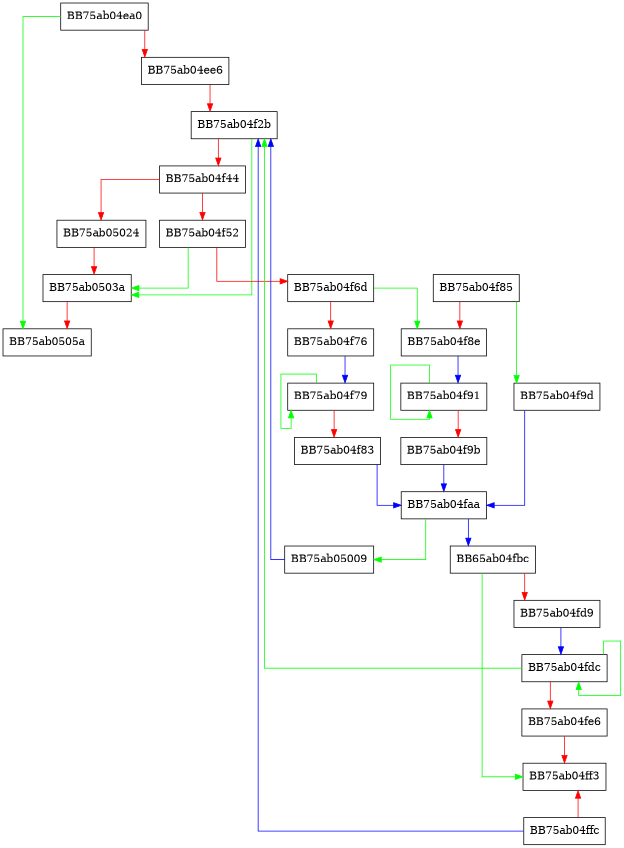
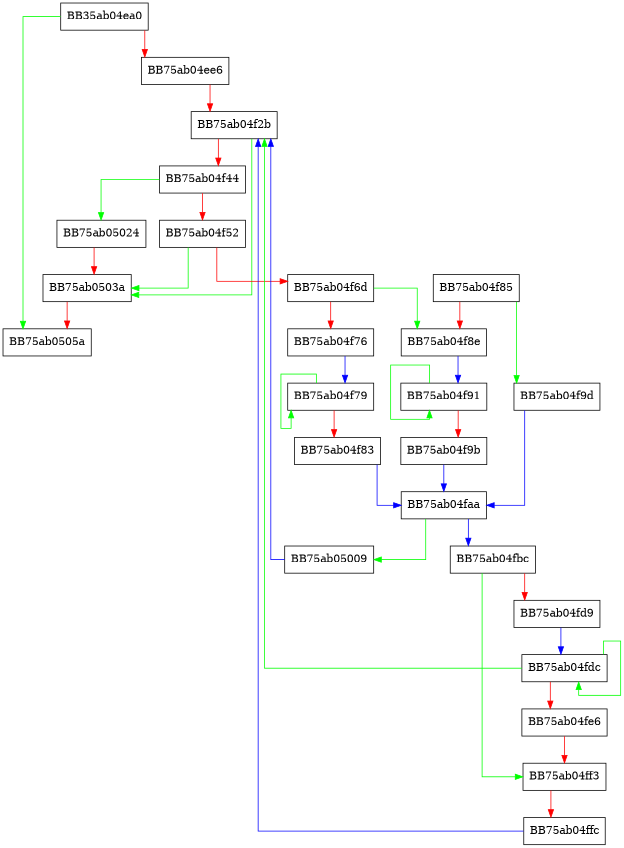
(104, 17) -> (104, 17)
(114, 179) -> (114, 179)
(493, 560) -> (493, 560)
(578, 808) -> (551, 800)
